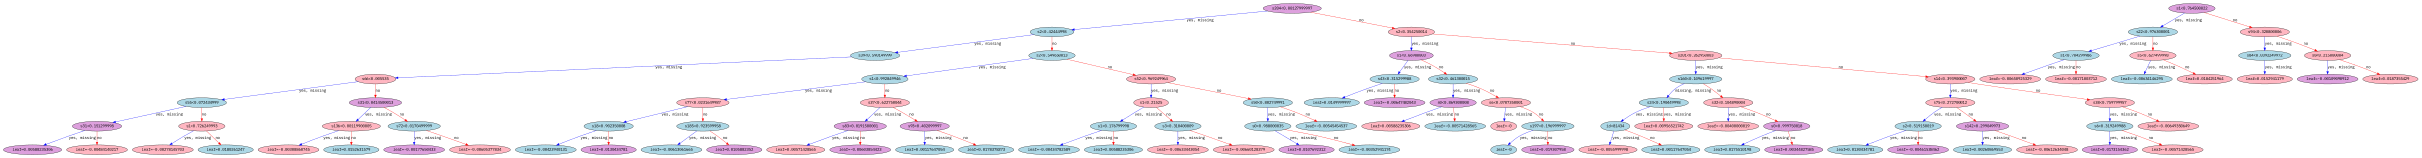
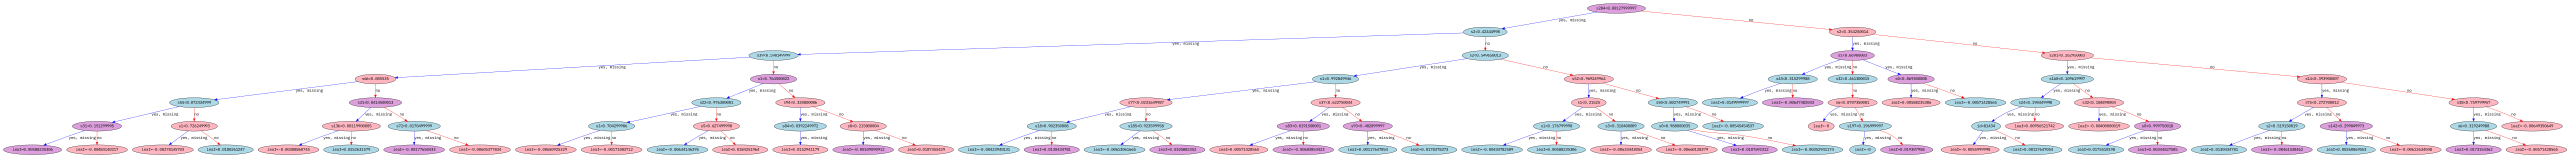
none -> (774, 66)
(1453, 90) -> (1880, 67)
(1693, 91) -> (2067, 91)
(1677, 114) -> (2037, 114)
